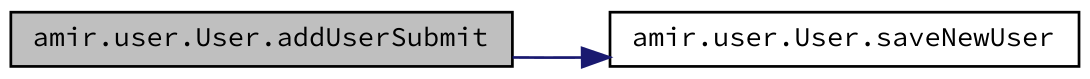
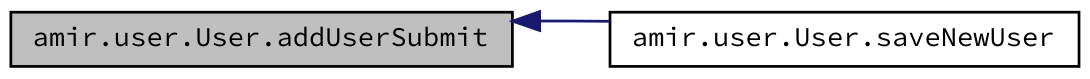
(547, 58) -> (575, 21)
